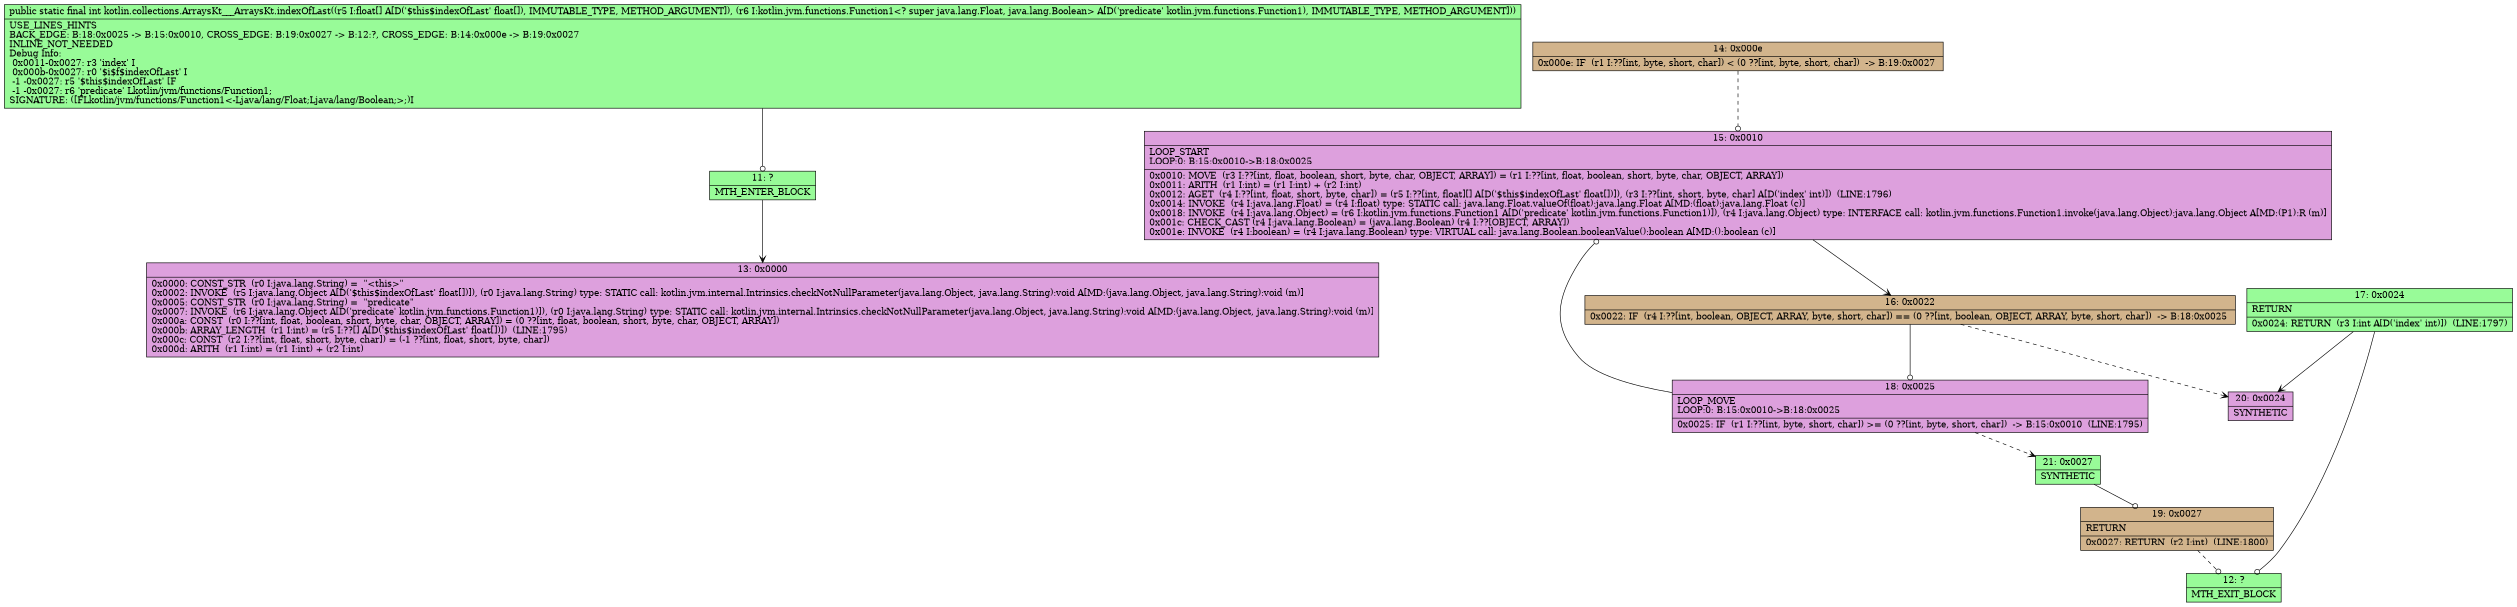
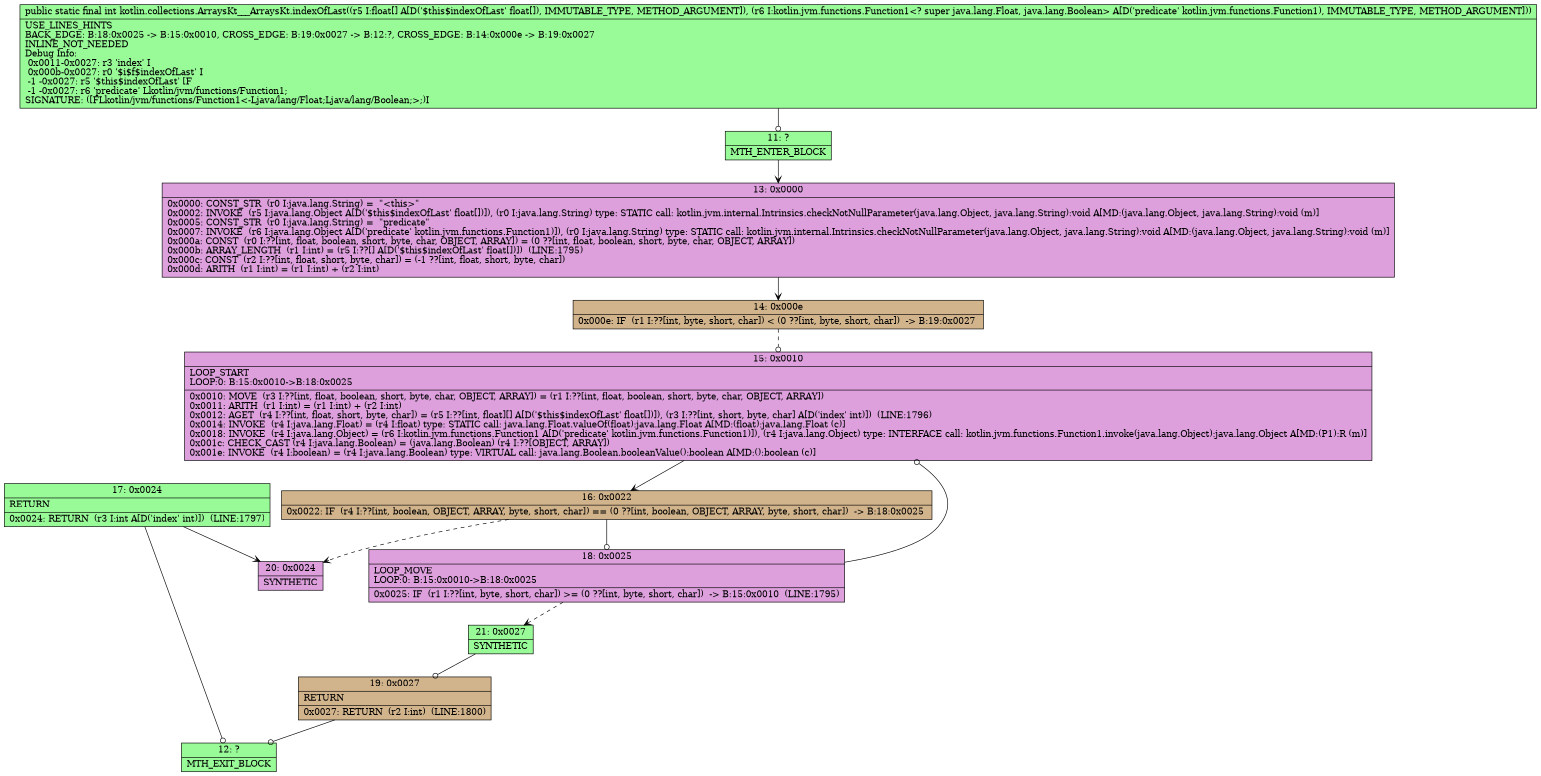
none -> (778, 286)
(2207, 560) -> (304, 731)
